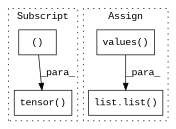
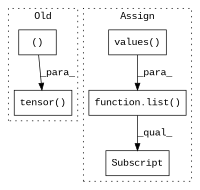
(43, 16) -> (43, 16)
(126, 103) -> (138, 103)
none -> (138, 163)
